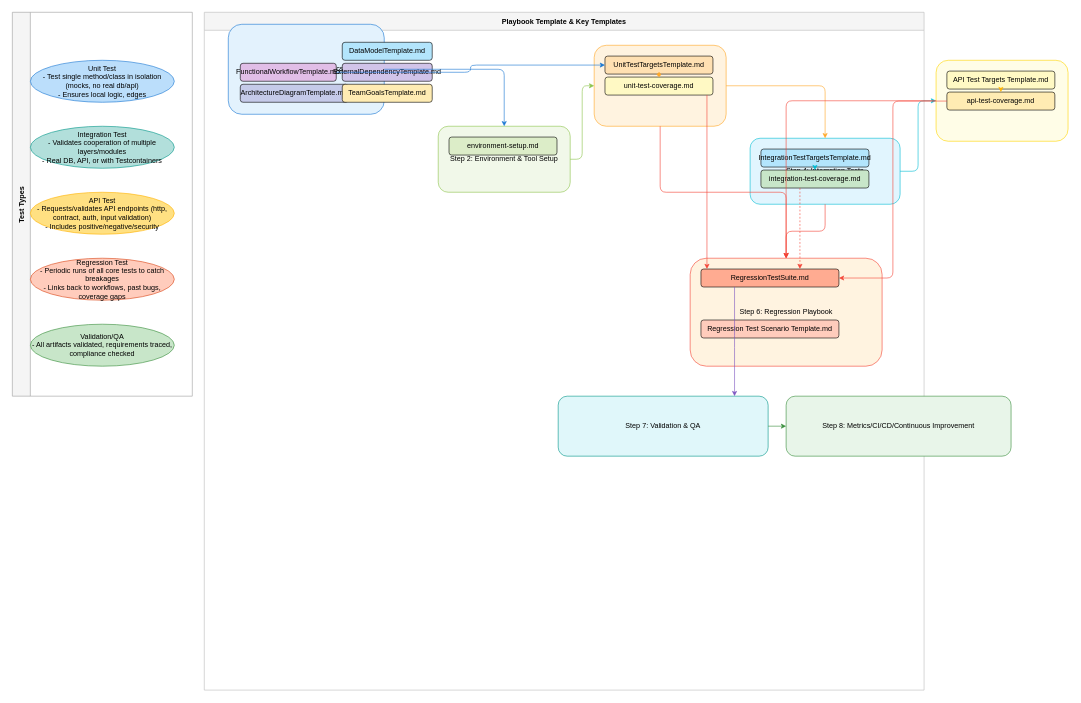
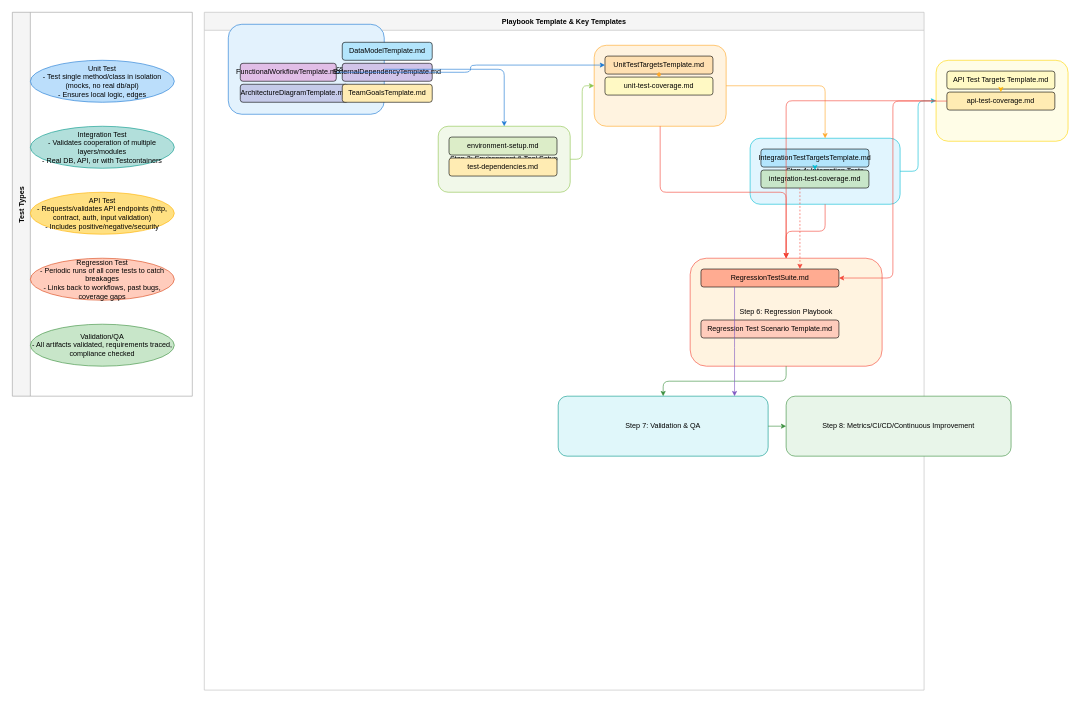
none -> (503, 167)
(707, 263) -> none
none -> (664, 384)
